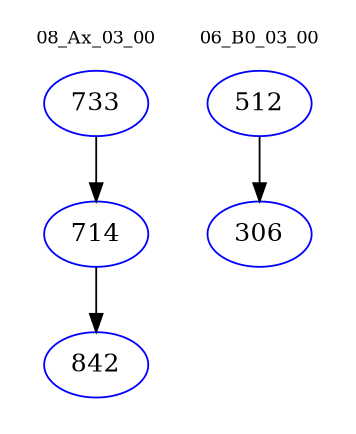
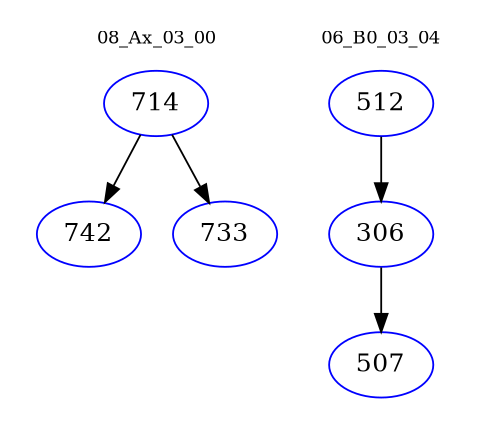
(260, 39) -> (381, 39)
(96, 160) -> (186, 161)
(96, 365) -> (89, 234)
none -> (381, 365)
